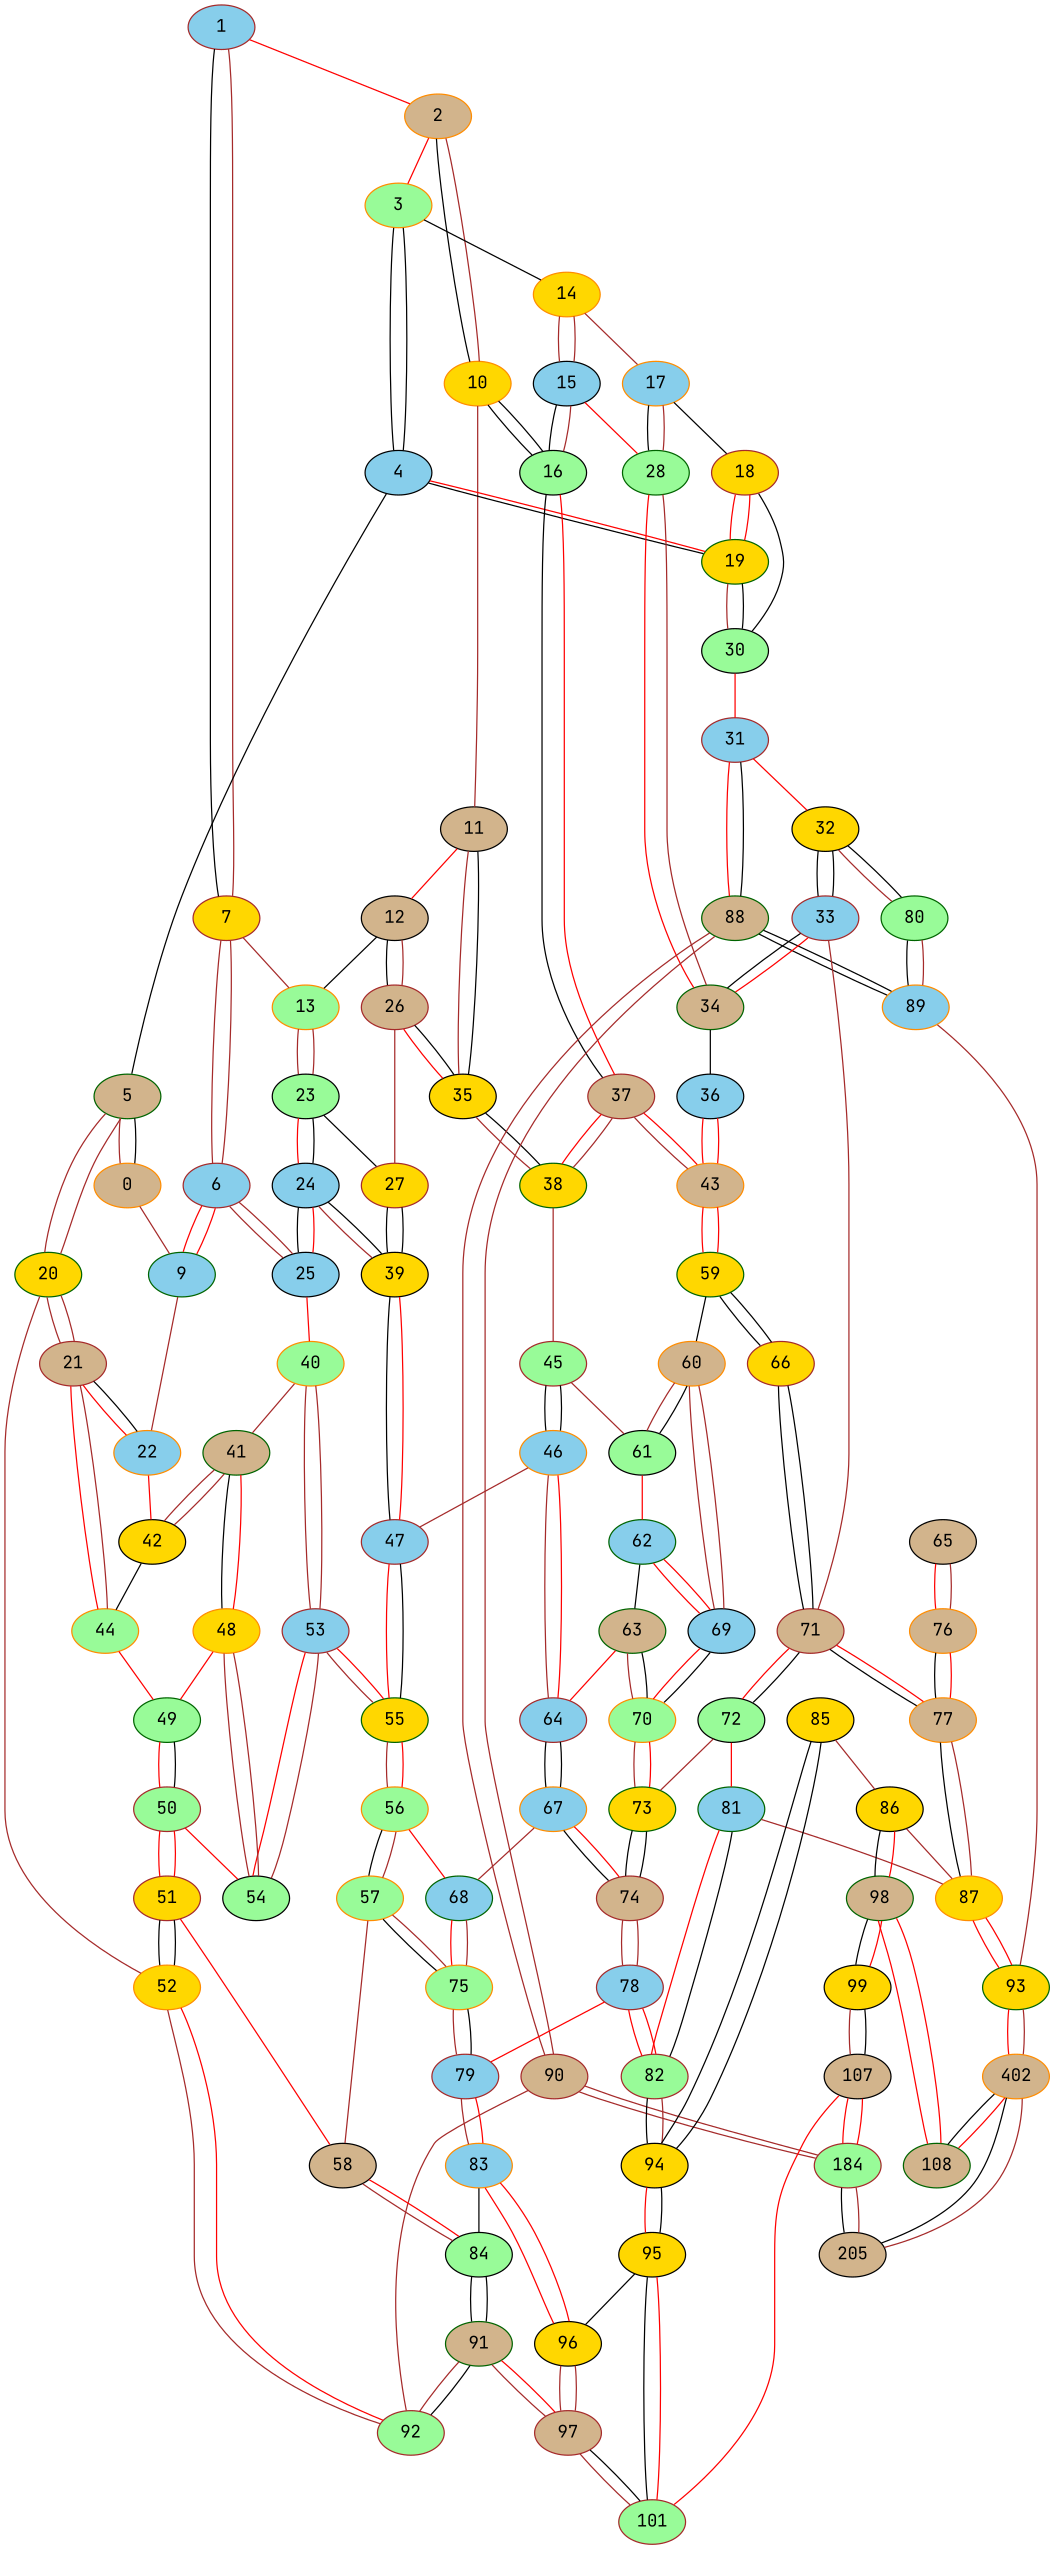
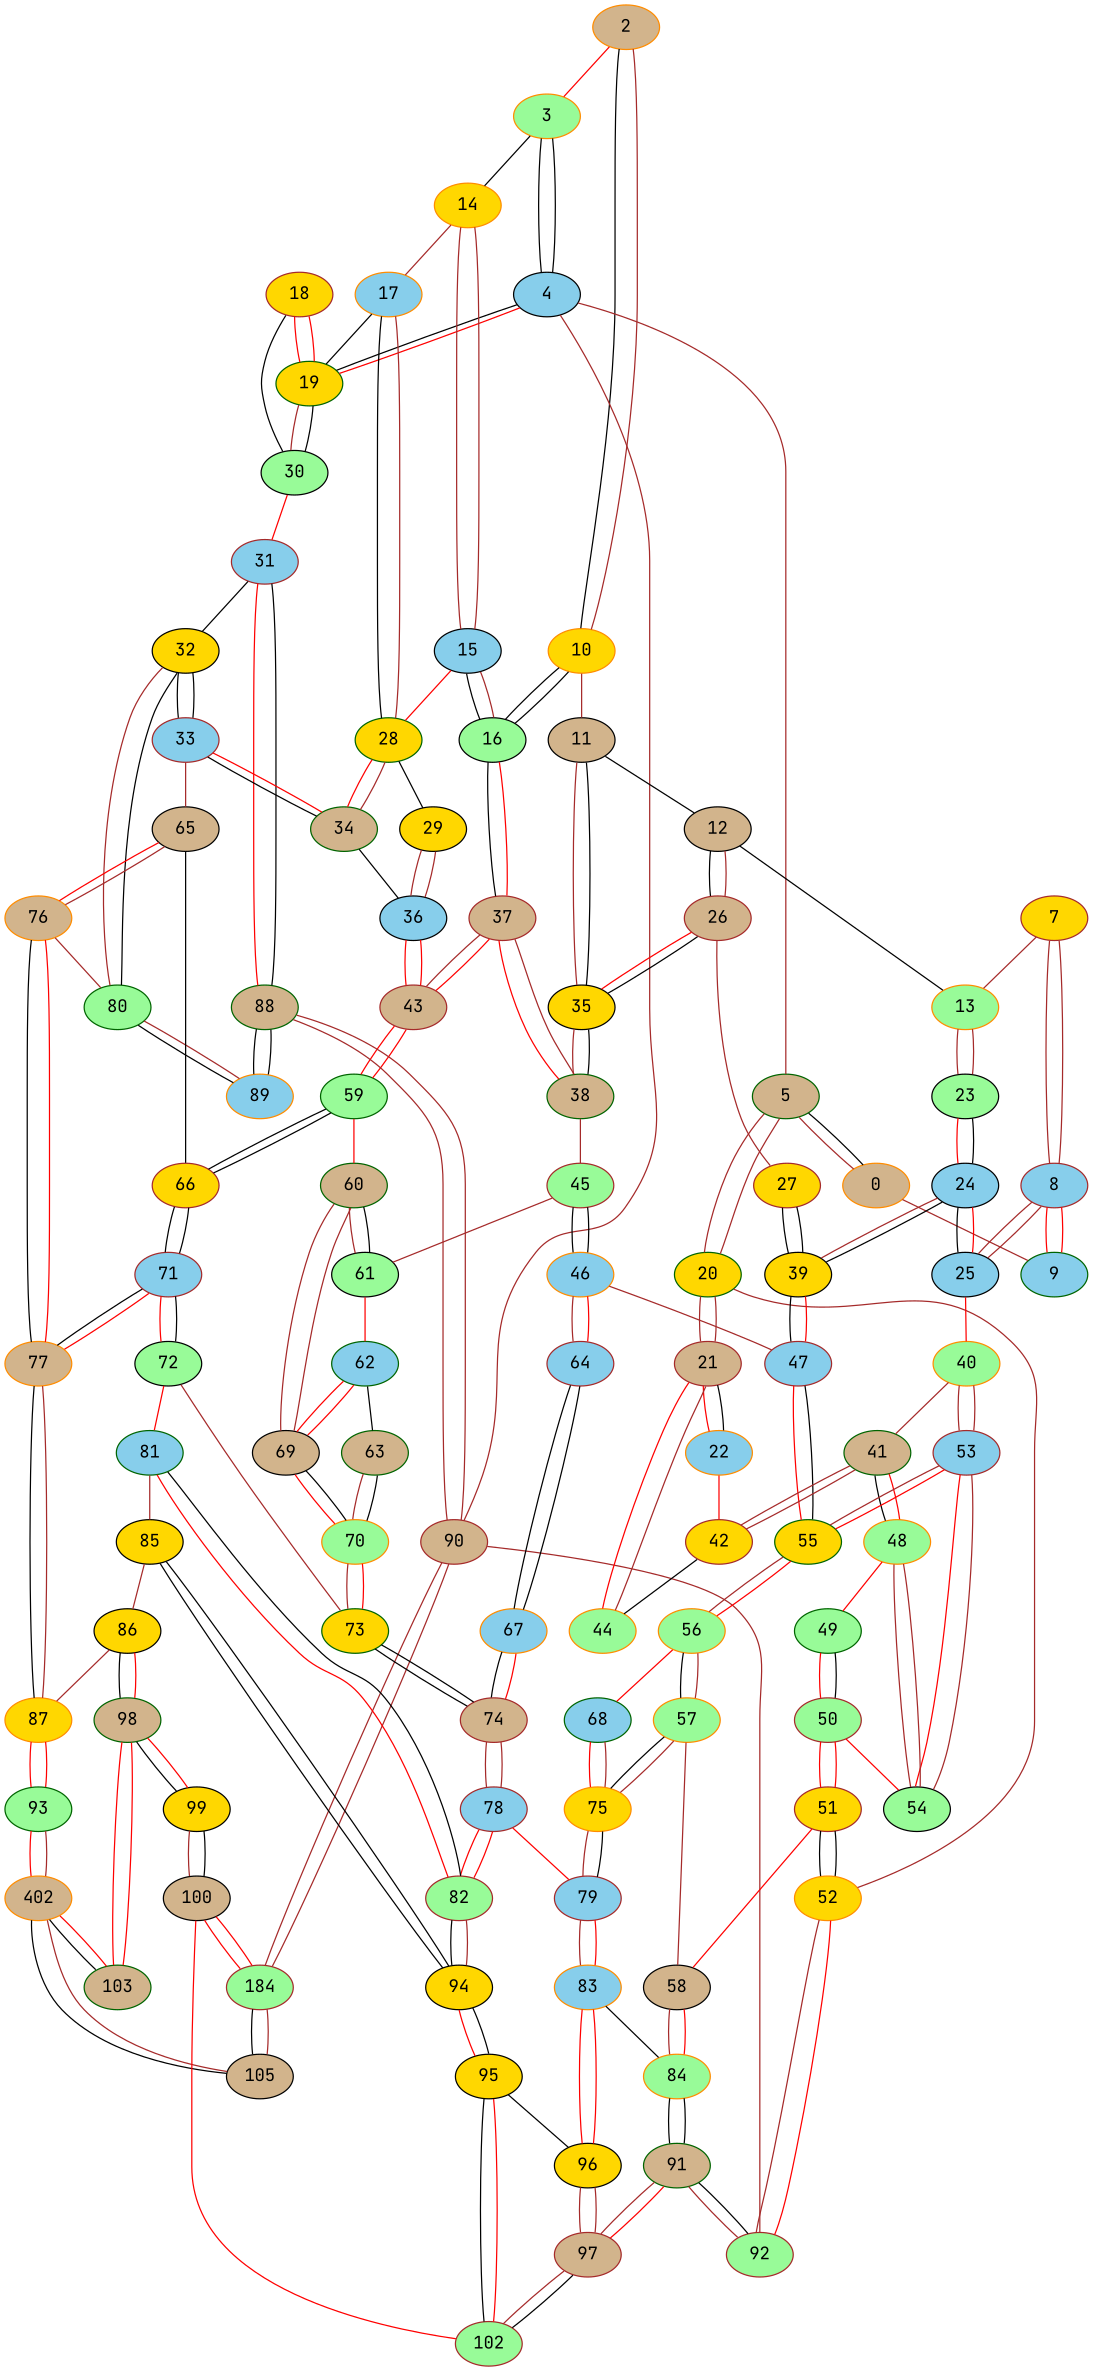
(222, 27) -> none
(700, 428) -> (349, 339)
(656, 473) -> (389, 740)
(242, 759) -> (786, 630)
(780, 785) -> (225, 606)
none -> (433, 829)
(434, 874) -> (641, 779)
none -> (650, 948)
none -> (78, 963)
none -> (186, 1007)
(350, 1141) -> none
(217, 1186) -> (1054, 1186)
(553, 1186) -> (580, 1096)
(710, 1186) -> (413, 1007)
(710, 1275) -> (354, 1096)
(849, 1276) -> (186, 785)
(701, 1319) -> (354, 1141)
(165, 1364) -> none
(692, 1364) -> (354, 1186)
(1037, 1478) -> none
(152, 1542) -> (719, 1542)
(226, 1631) -> (897, 1542)
(721, 1631) -> (286, 1453)
(811, 1631) -> (168, 1275)
(136, 1676) -> none
(593, 1676) -> none
(853, 1849) -> (150, 1497)
(503, 1856) -> none
(459, 1987) -> (598, 1809)
(1016, 1987) -> (38, 1809)
(858, 2077) -> (197, 1898)
(937, 2166) -> (118, 1987)
(479, 2255) -> (677, 2077)
(853, 2255) -> (260, 2077)
(652, 2522) -> (489, 2344)
